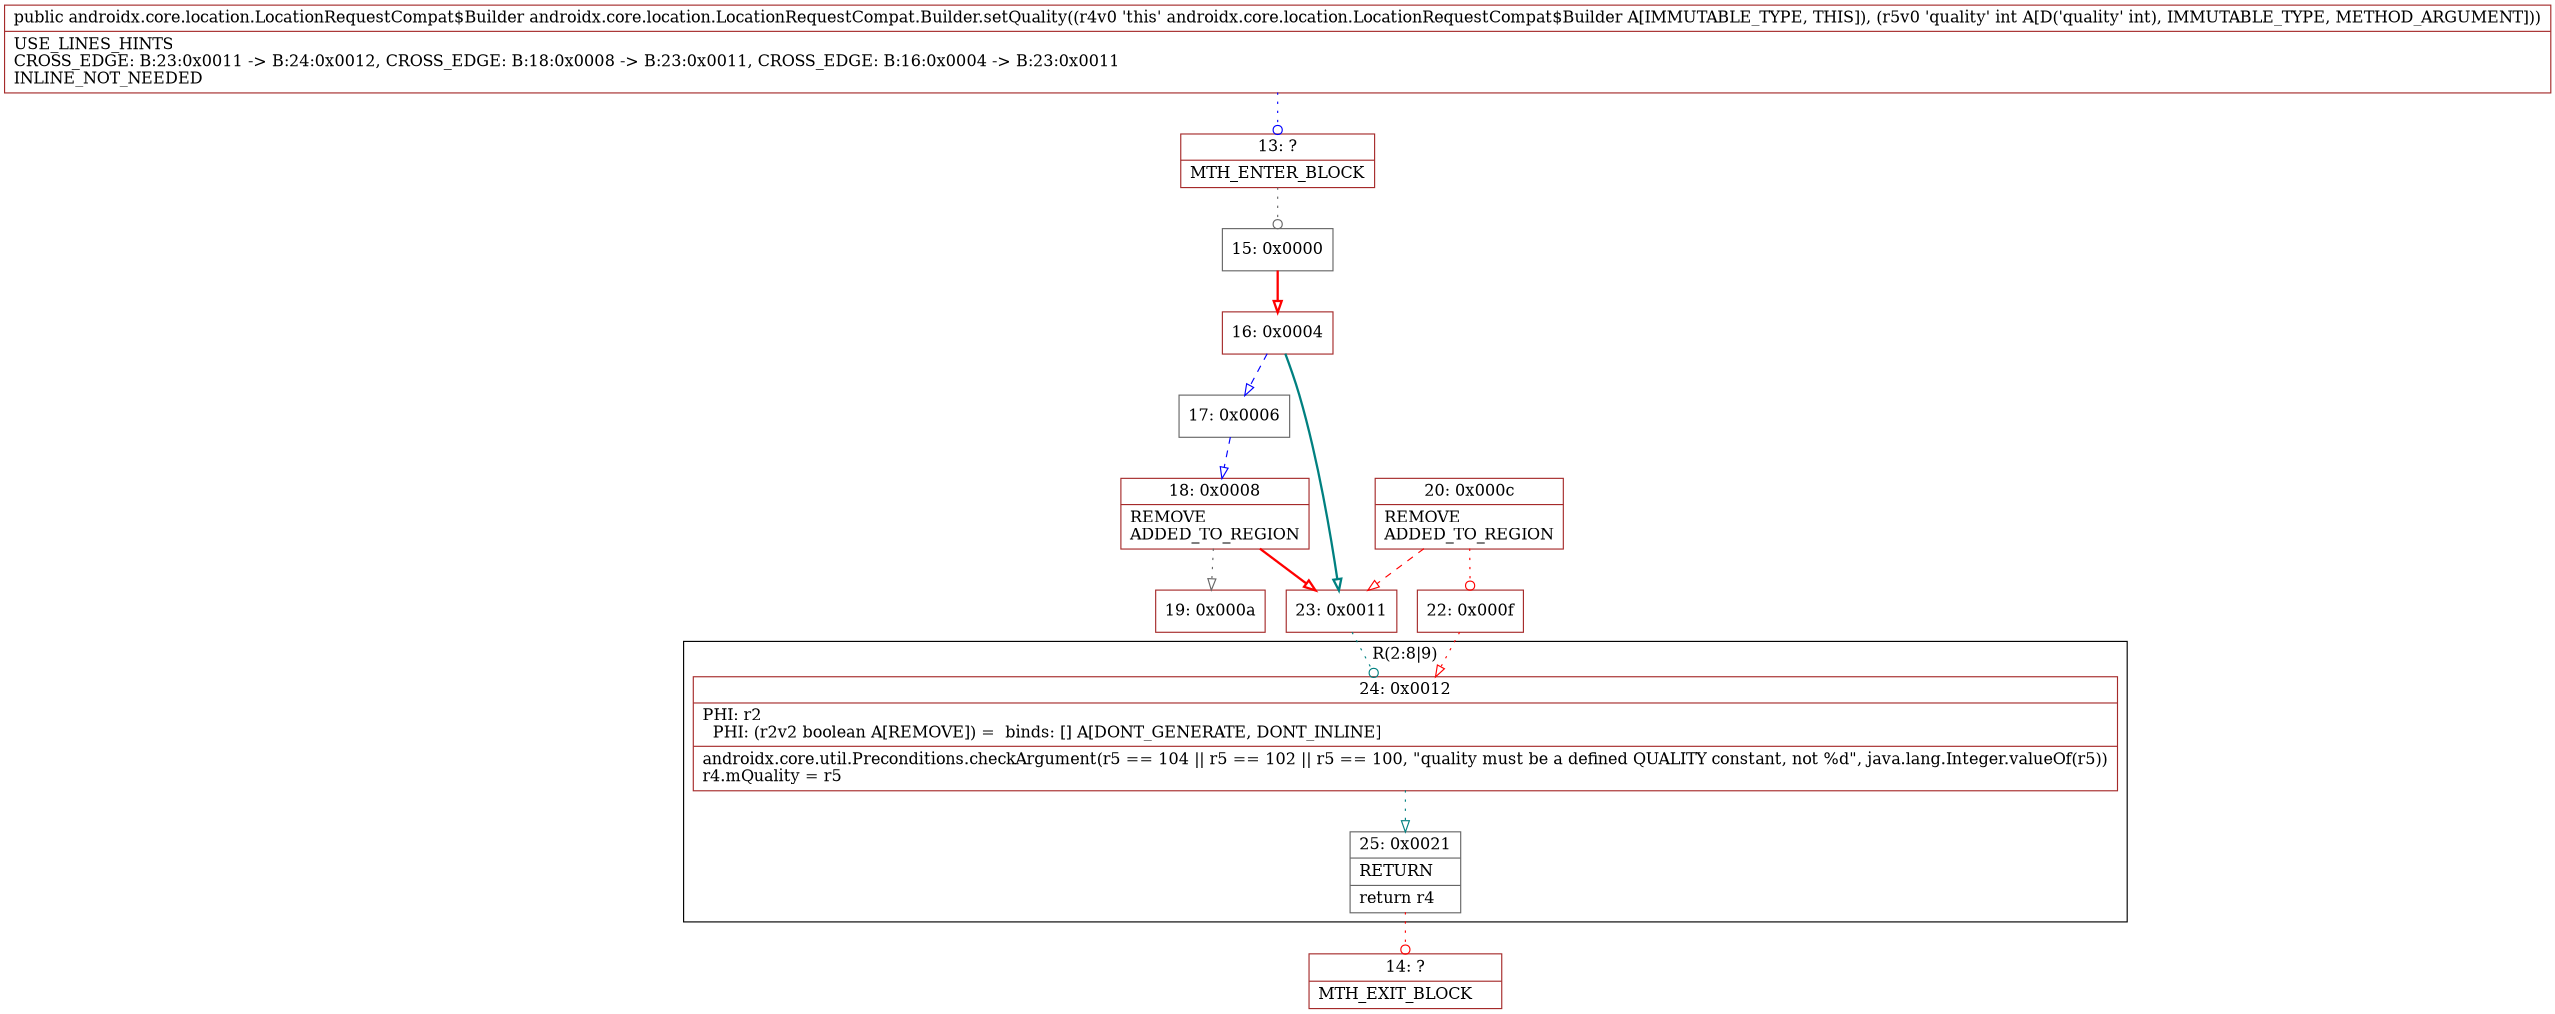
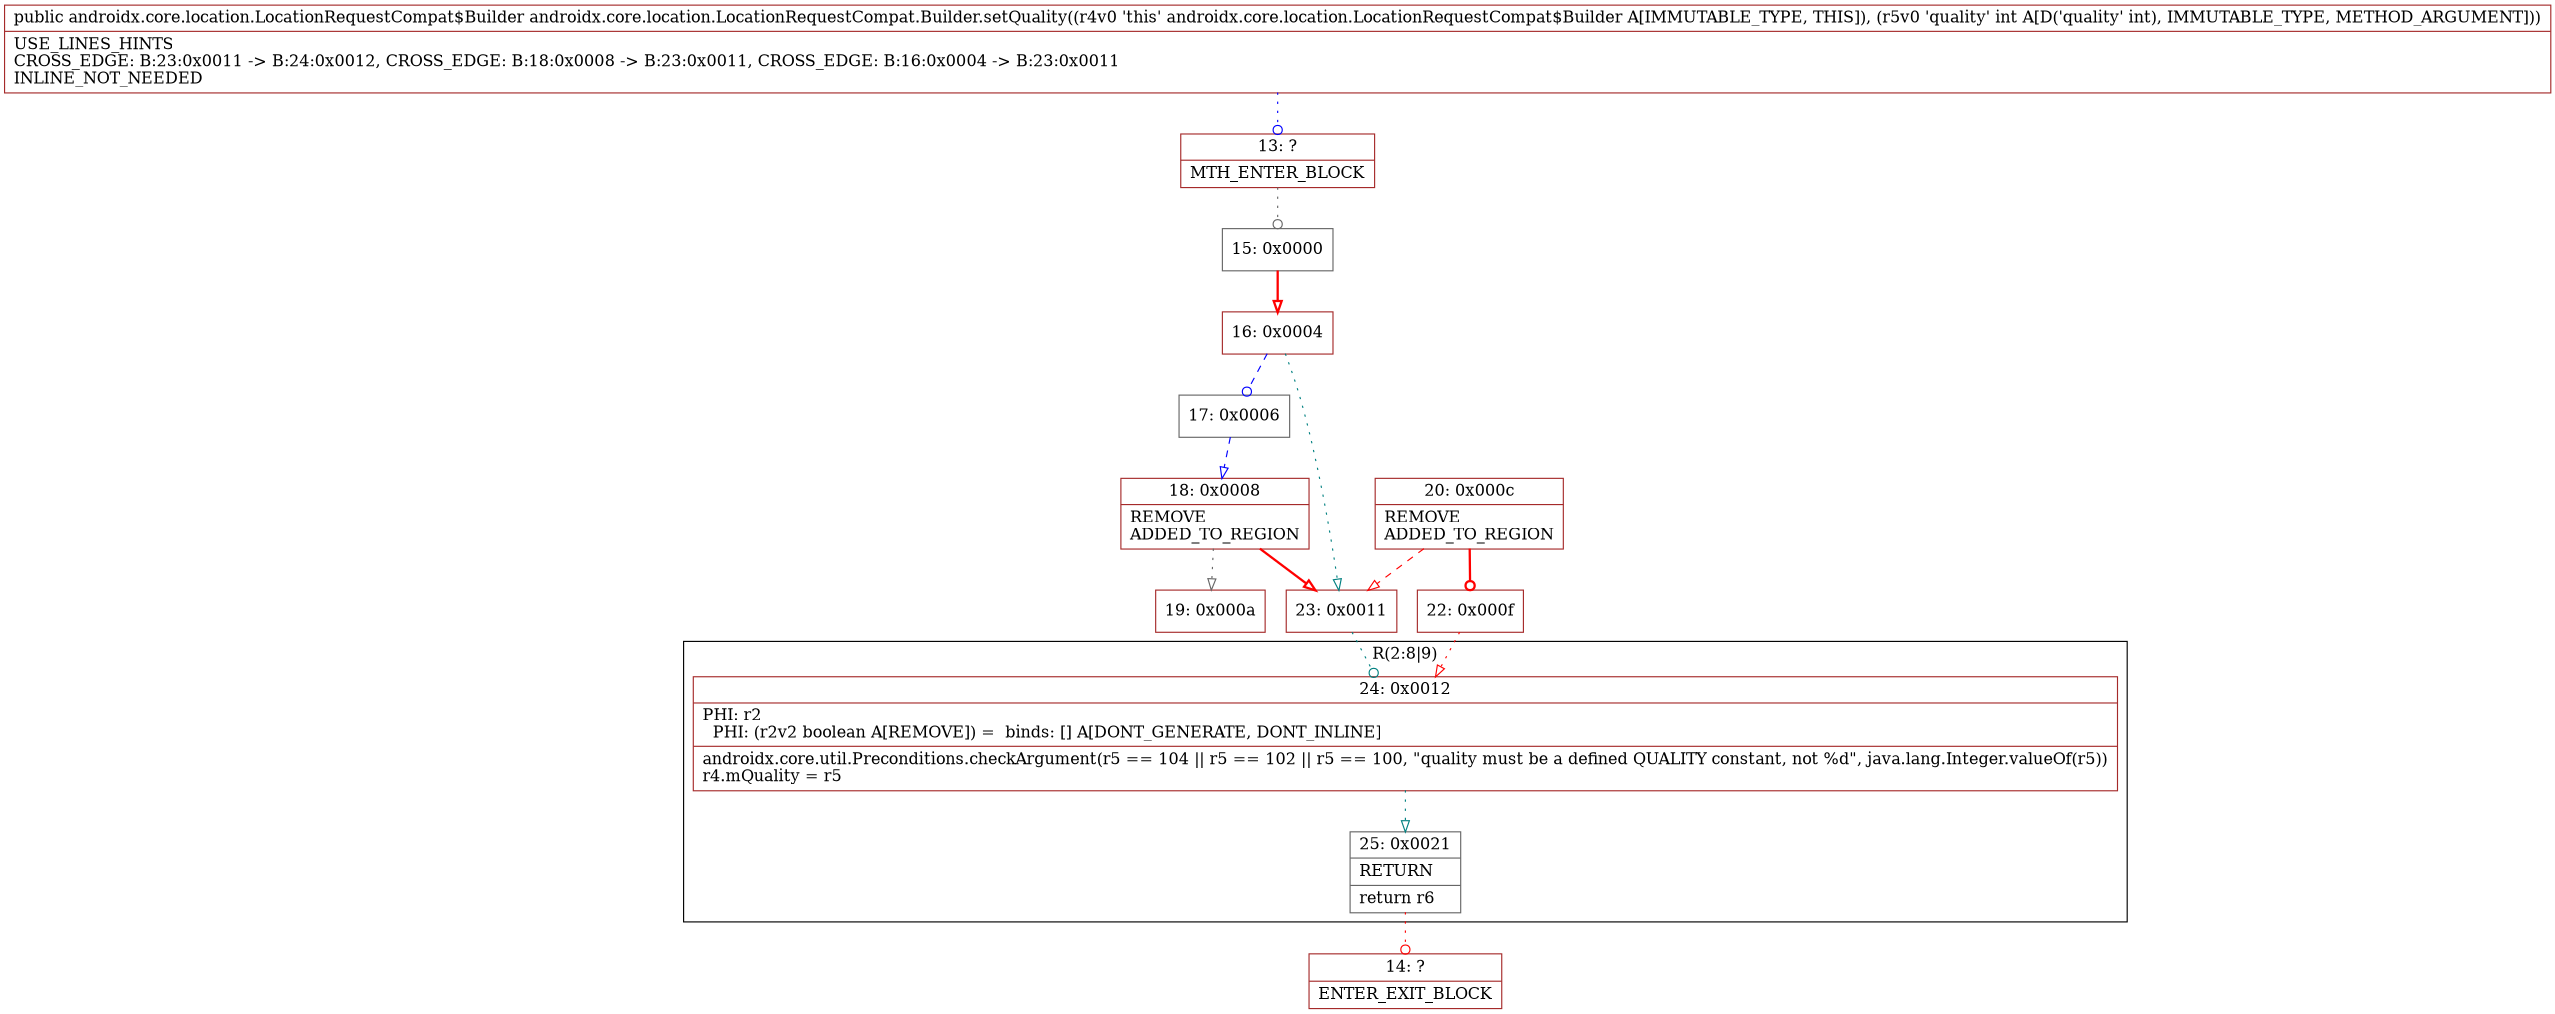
(1259, 370) -> (1259, 370)
(1317, 465) -> (1317, 465)
(1470, 565) -> (1470, 565)
(1397, 899) -> (1397, 899)
(1396, 994) -> (1405, 994)
